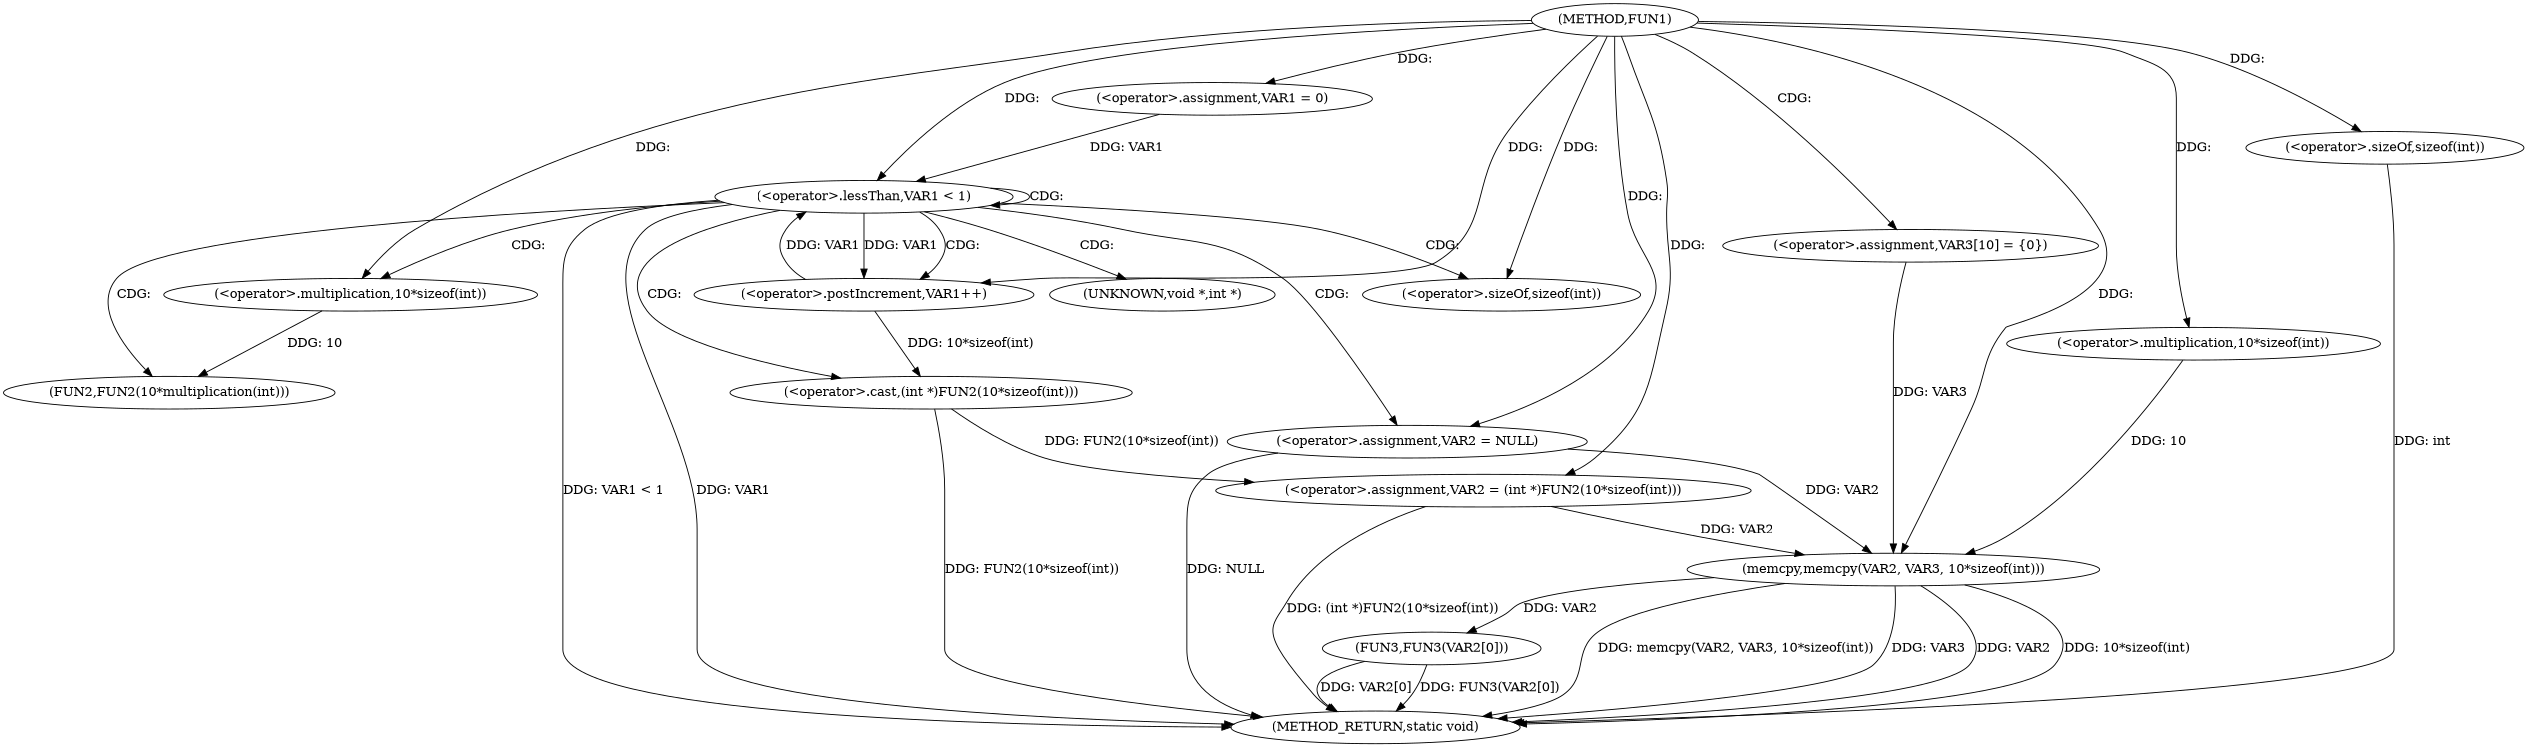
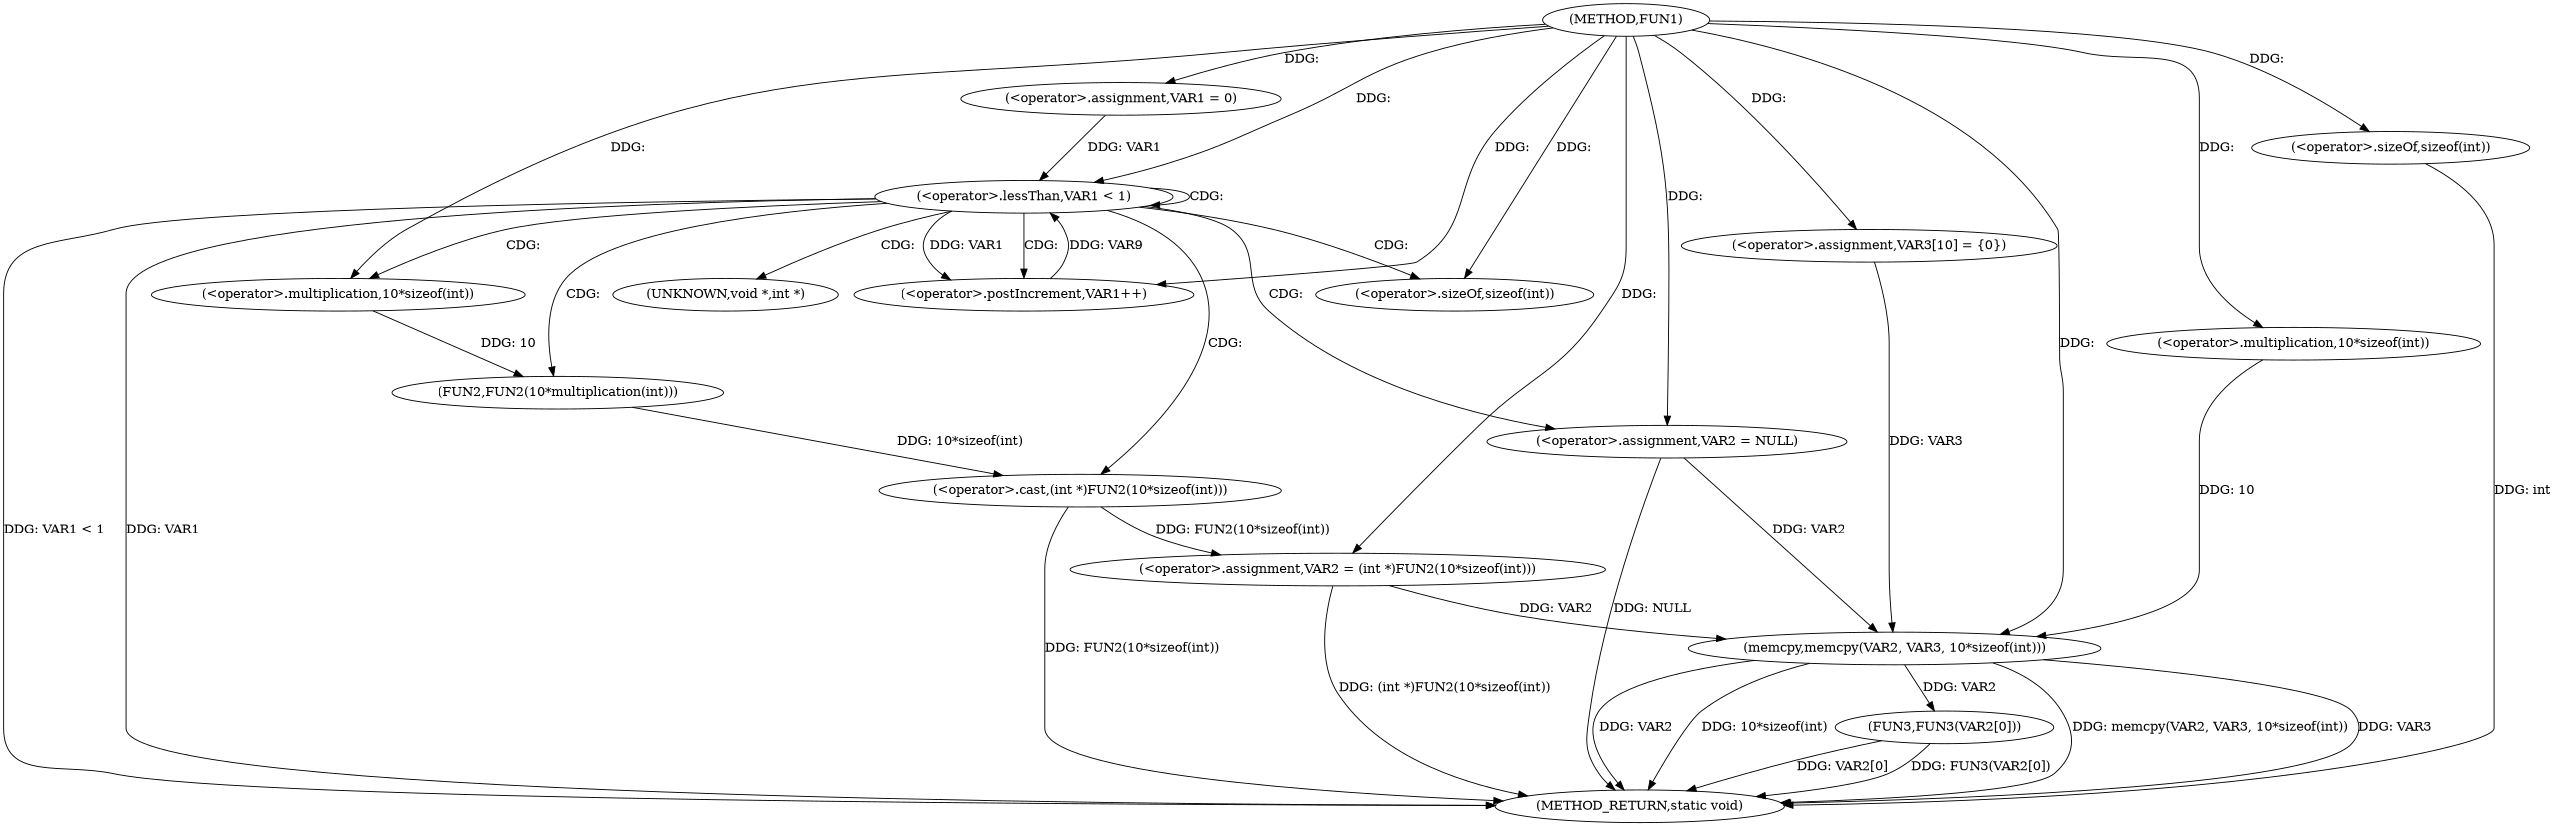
(1797, 99) -> (1771, 99)
(823, 246) -> (1106, 246)
(895, 340) -> (813, 441)
